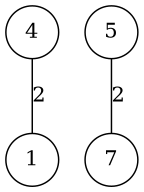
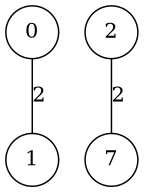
(32, 32) -> (32, 32)
(111, 32) -> (111, 32)
